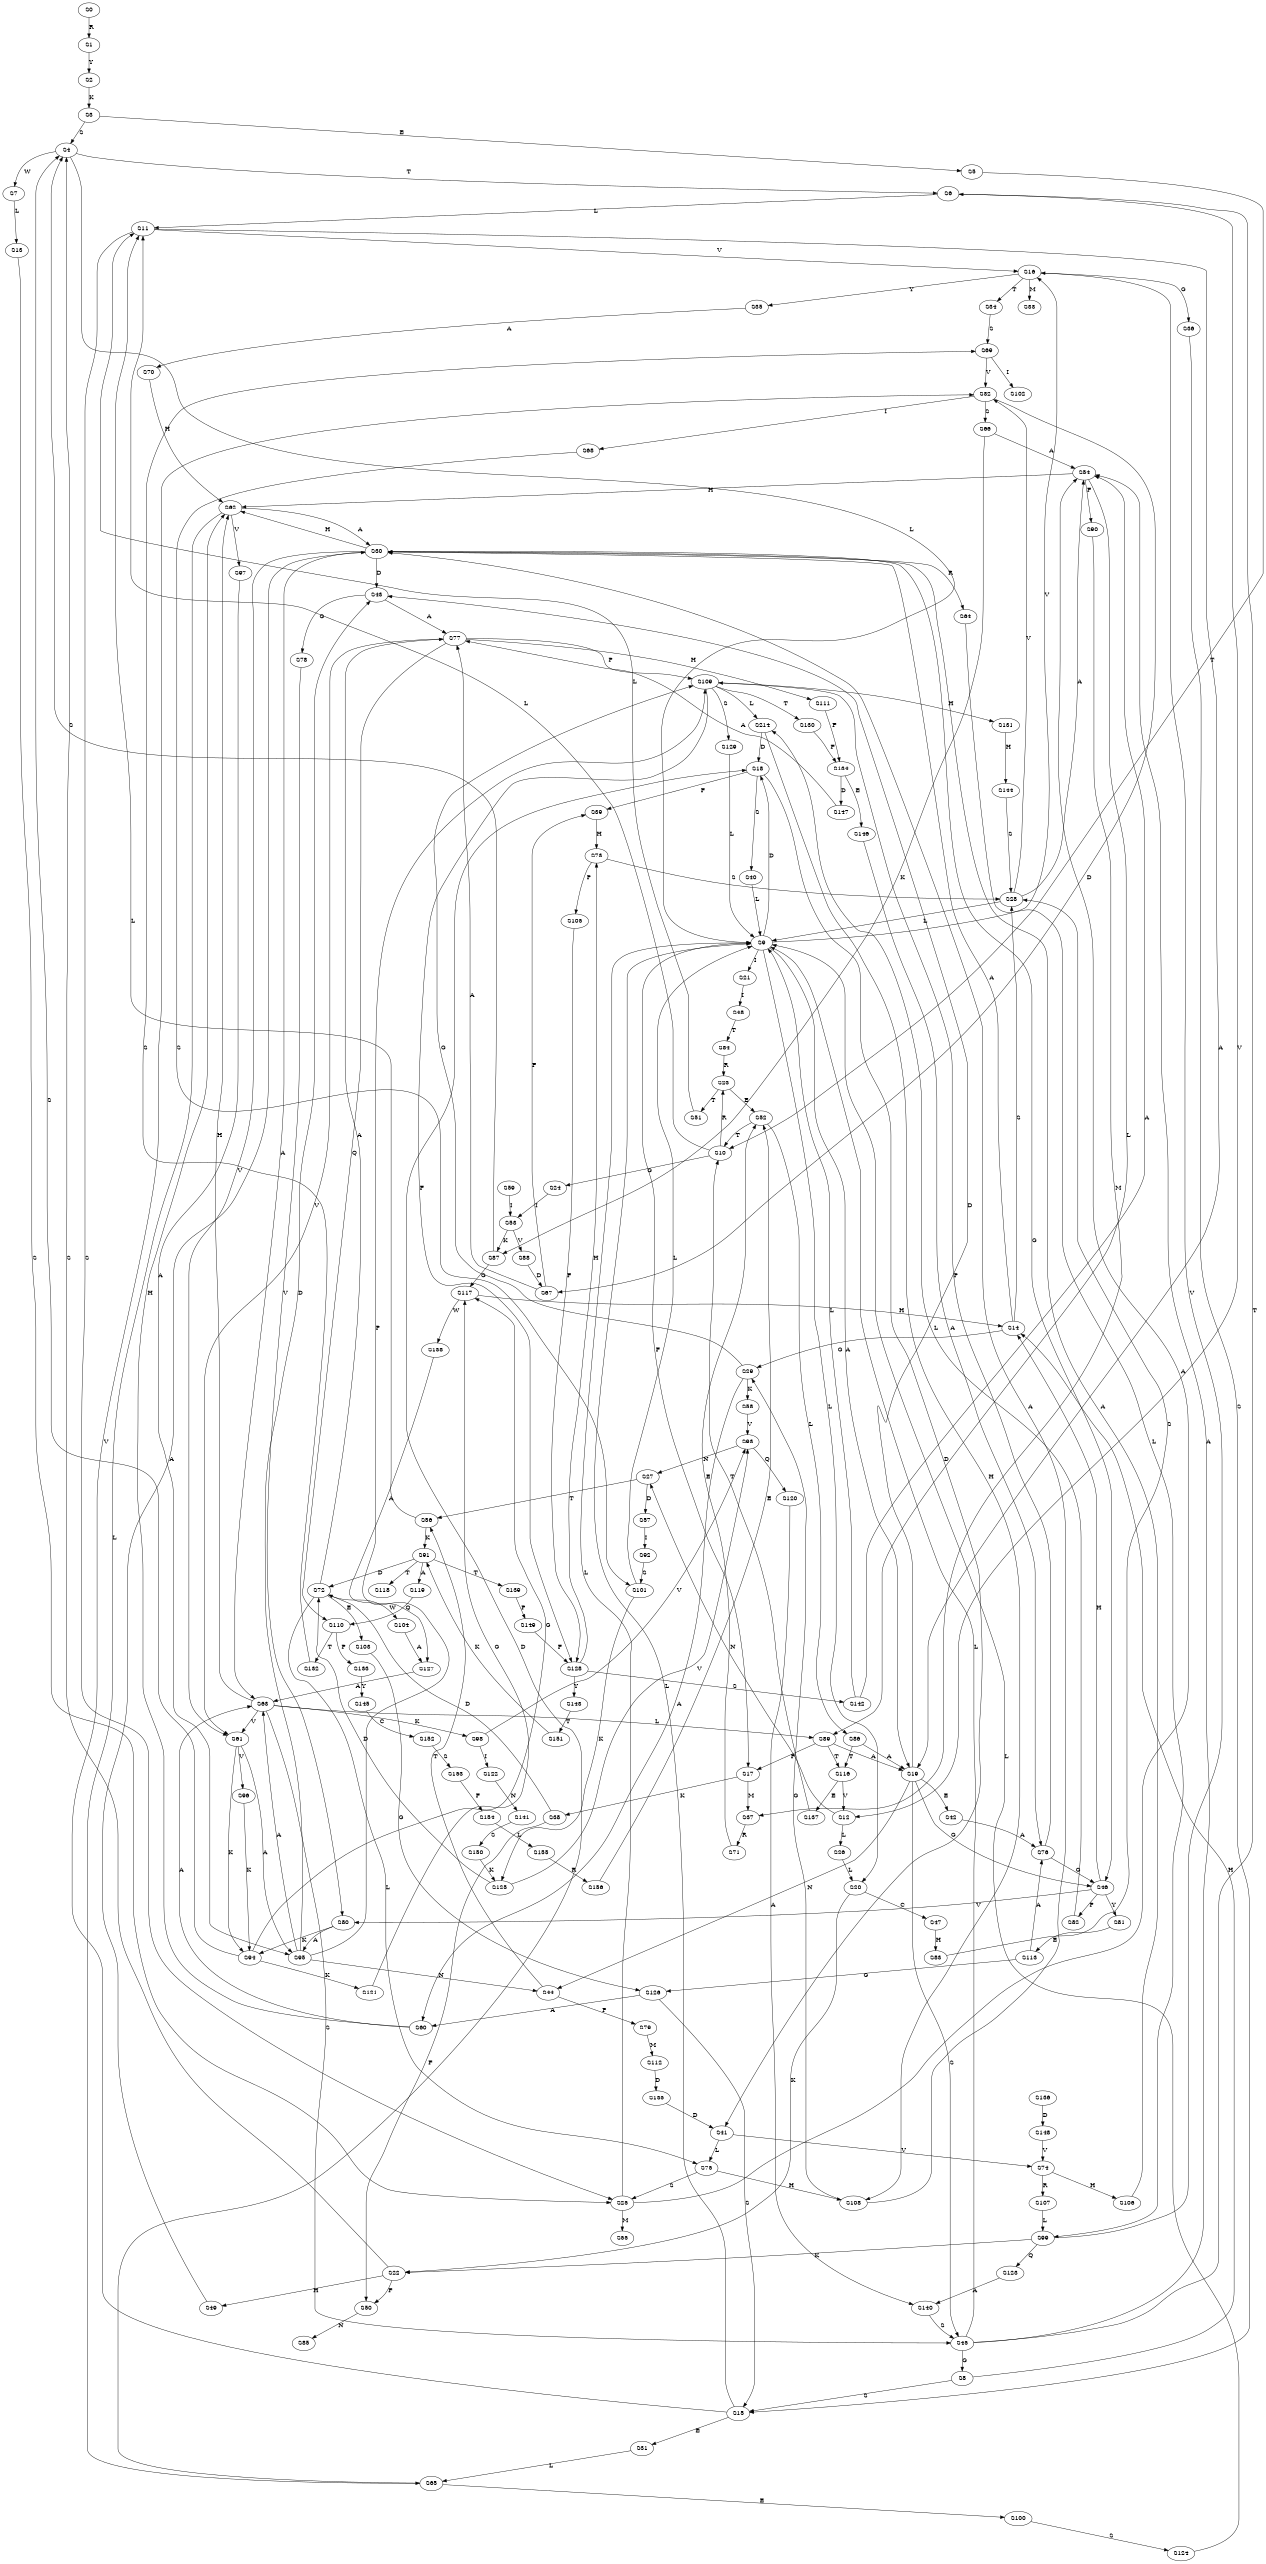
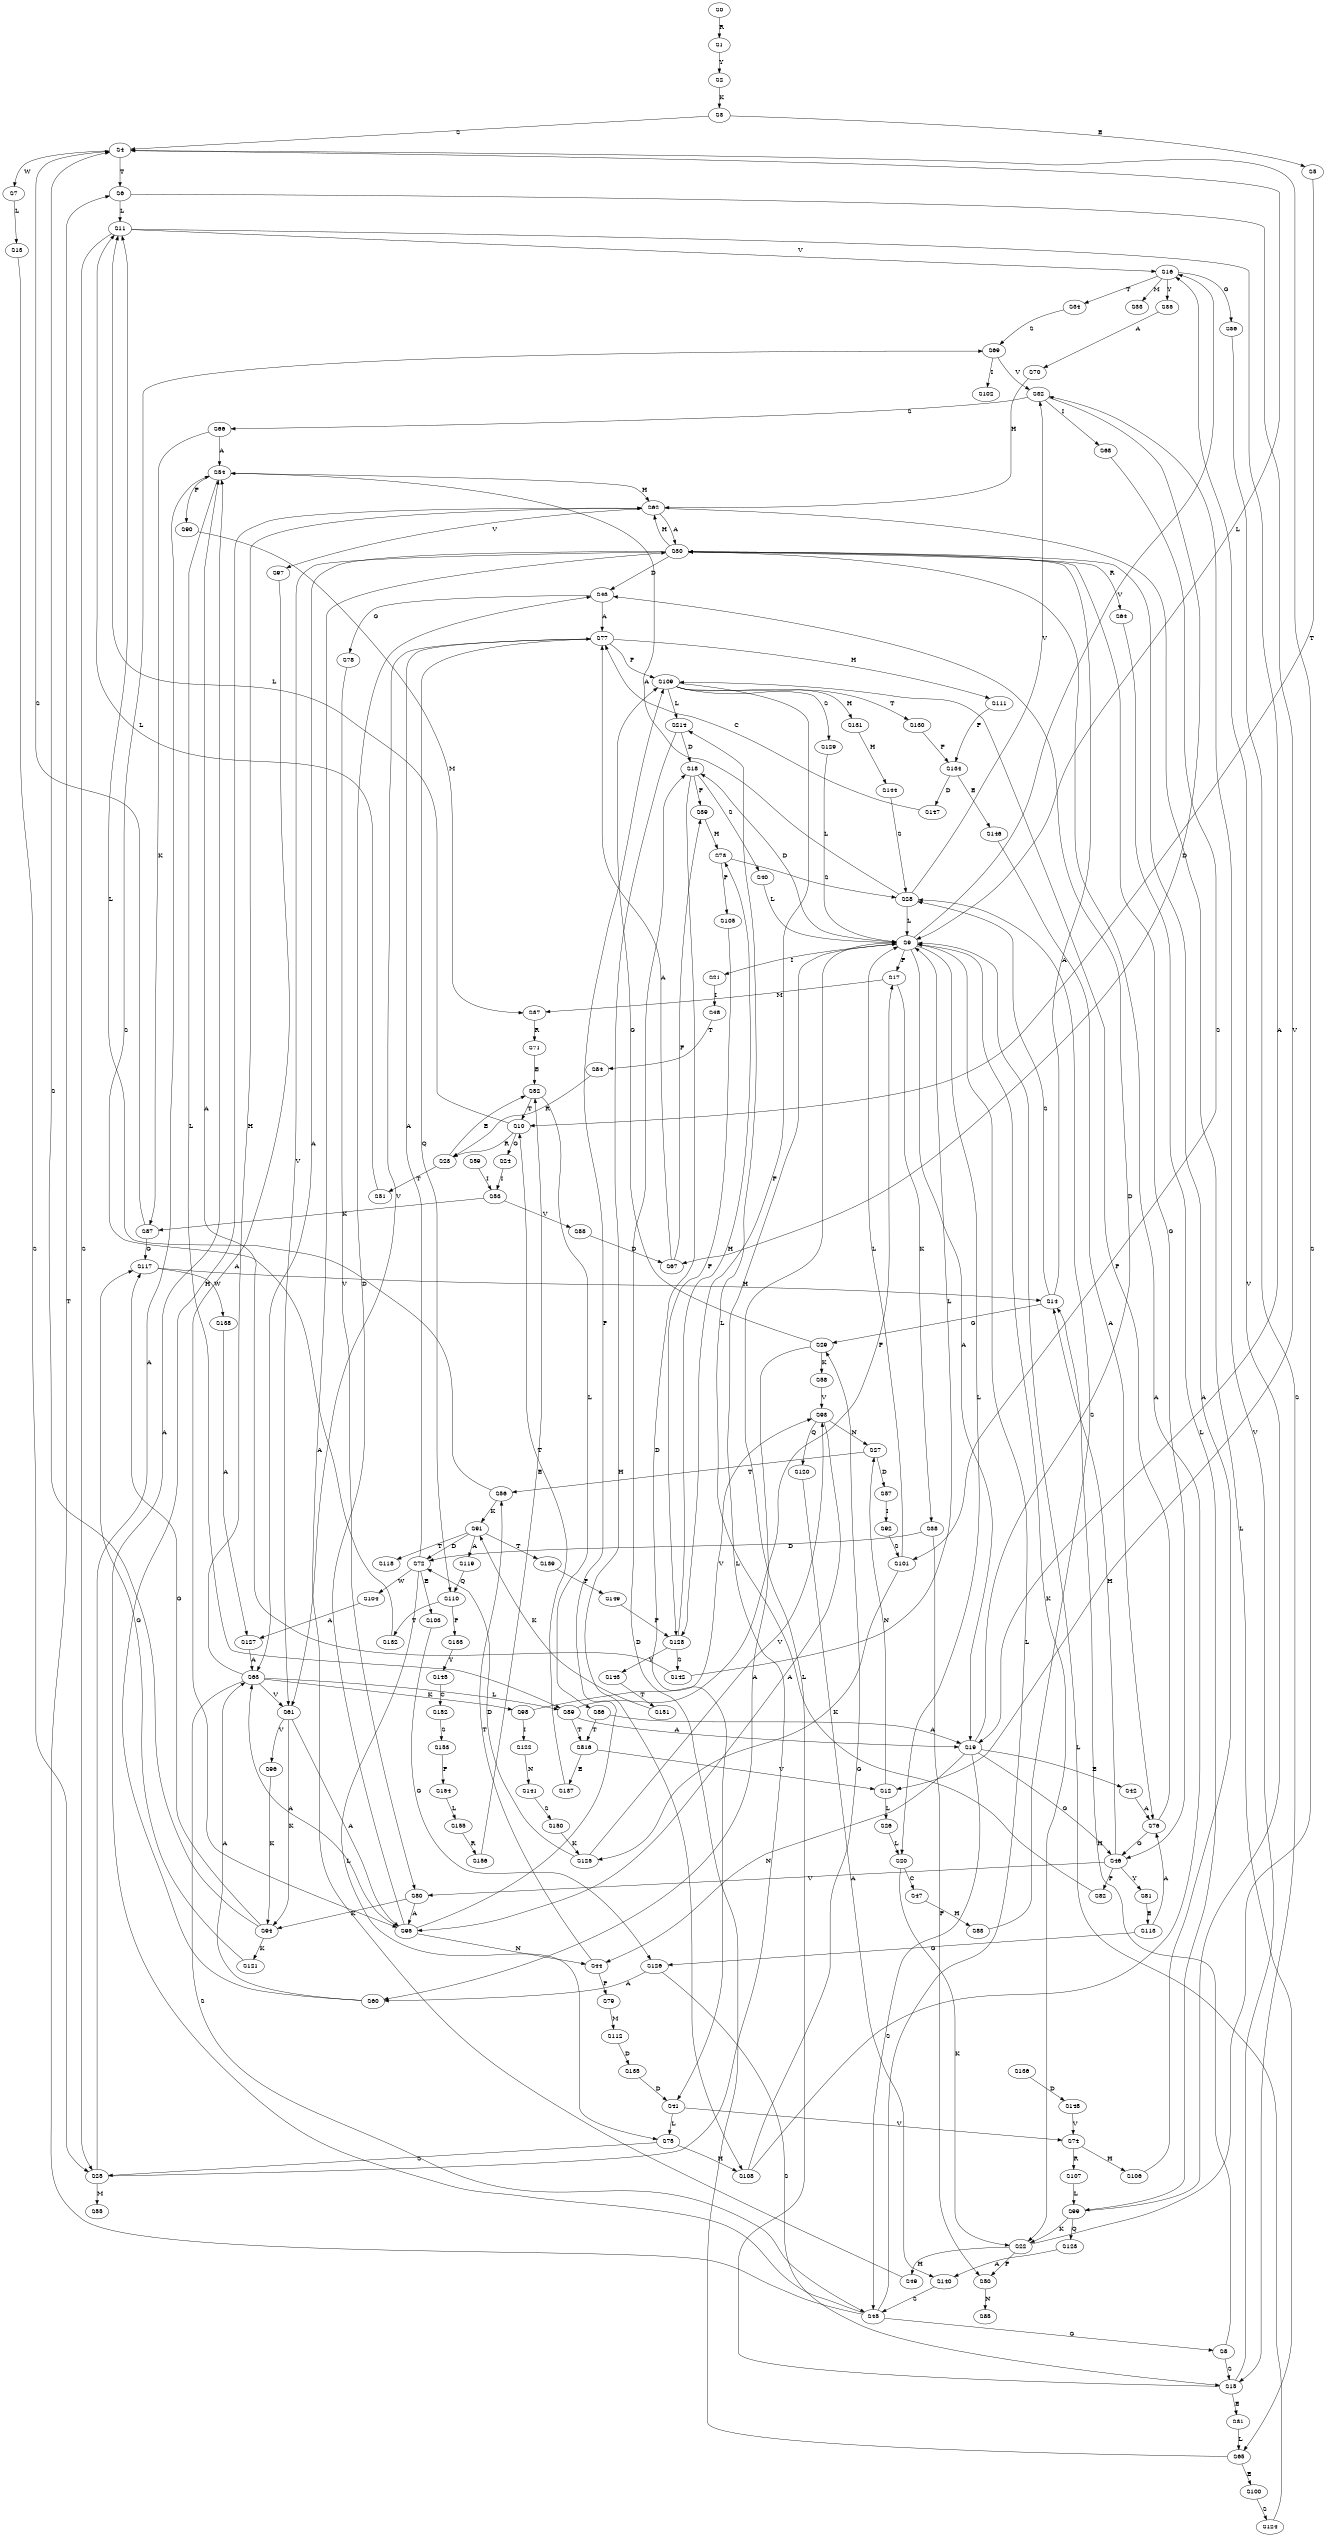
(743, 725) -> (736, 725)
none -> (1042, 1569)
none -> (748, 1725)
(843, 1774) -> (584, 1748)
